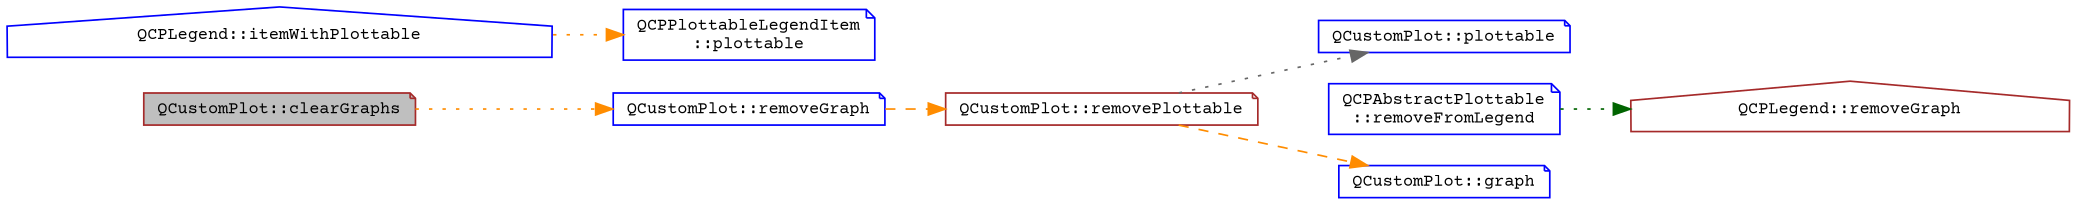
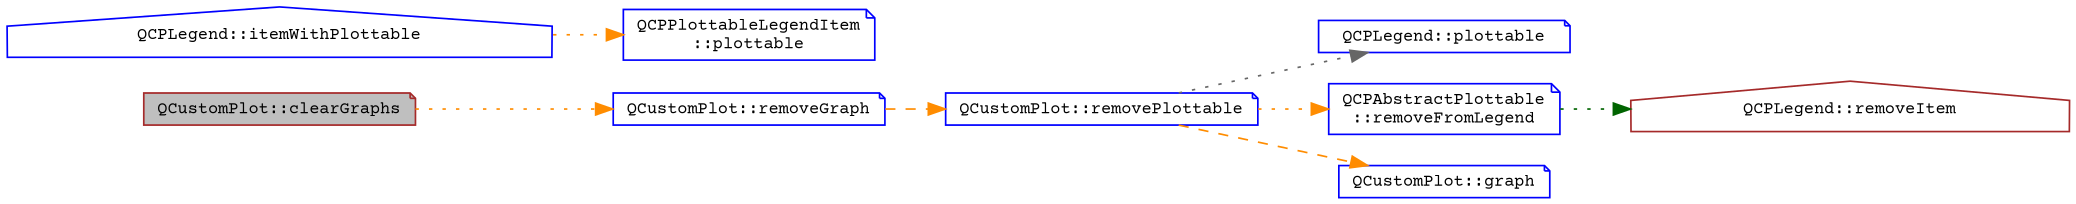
(1444, 36) -> (1444, 36)
(1102, 109) -> (1102, 109)
none -> (1285, 109)
(1850, 109) -> (1850, 109)
